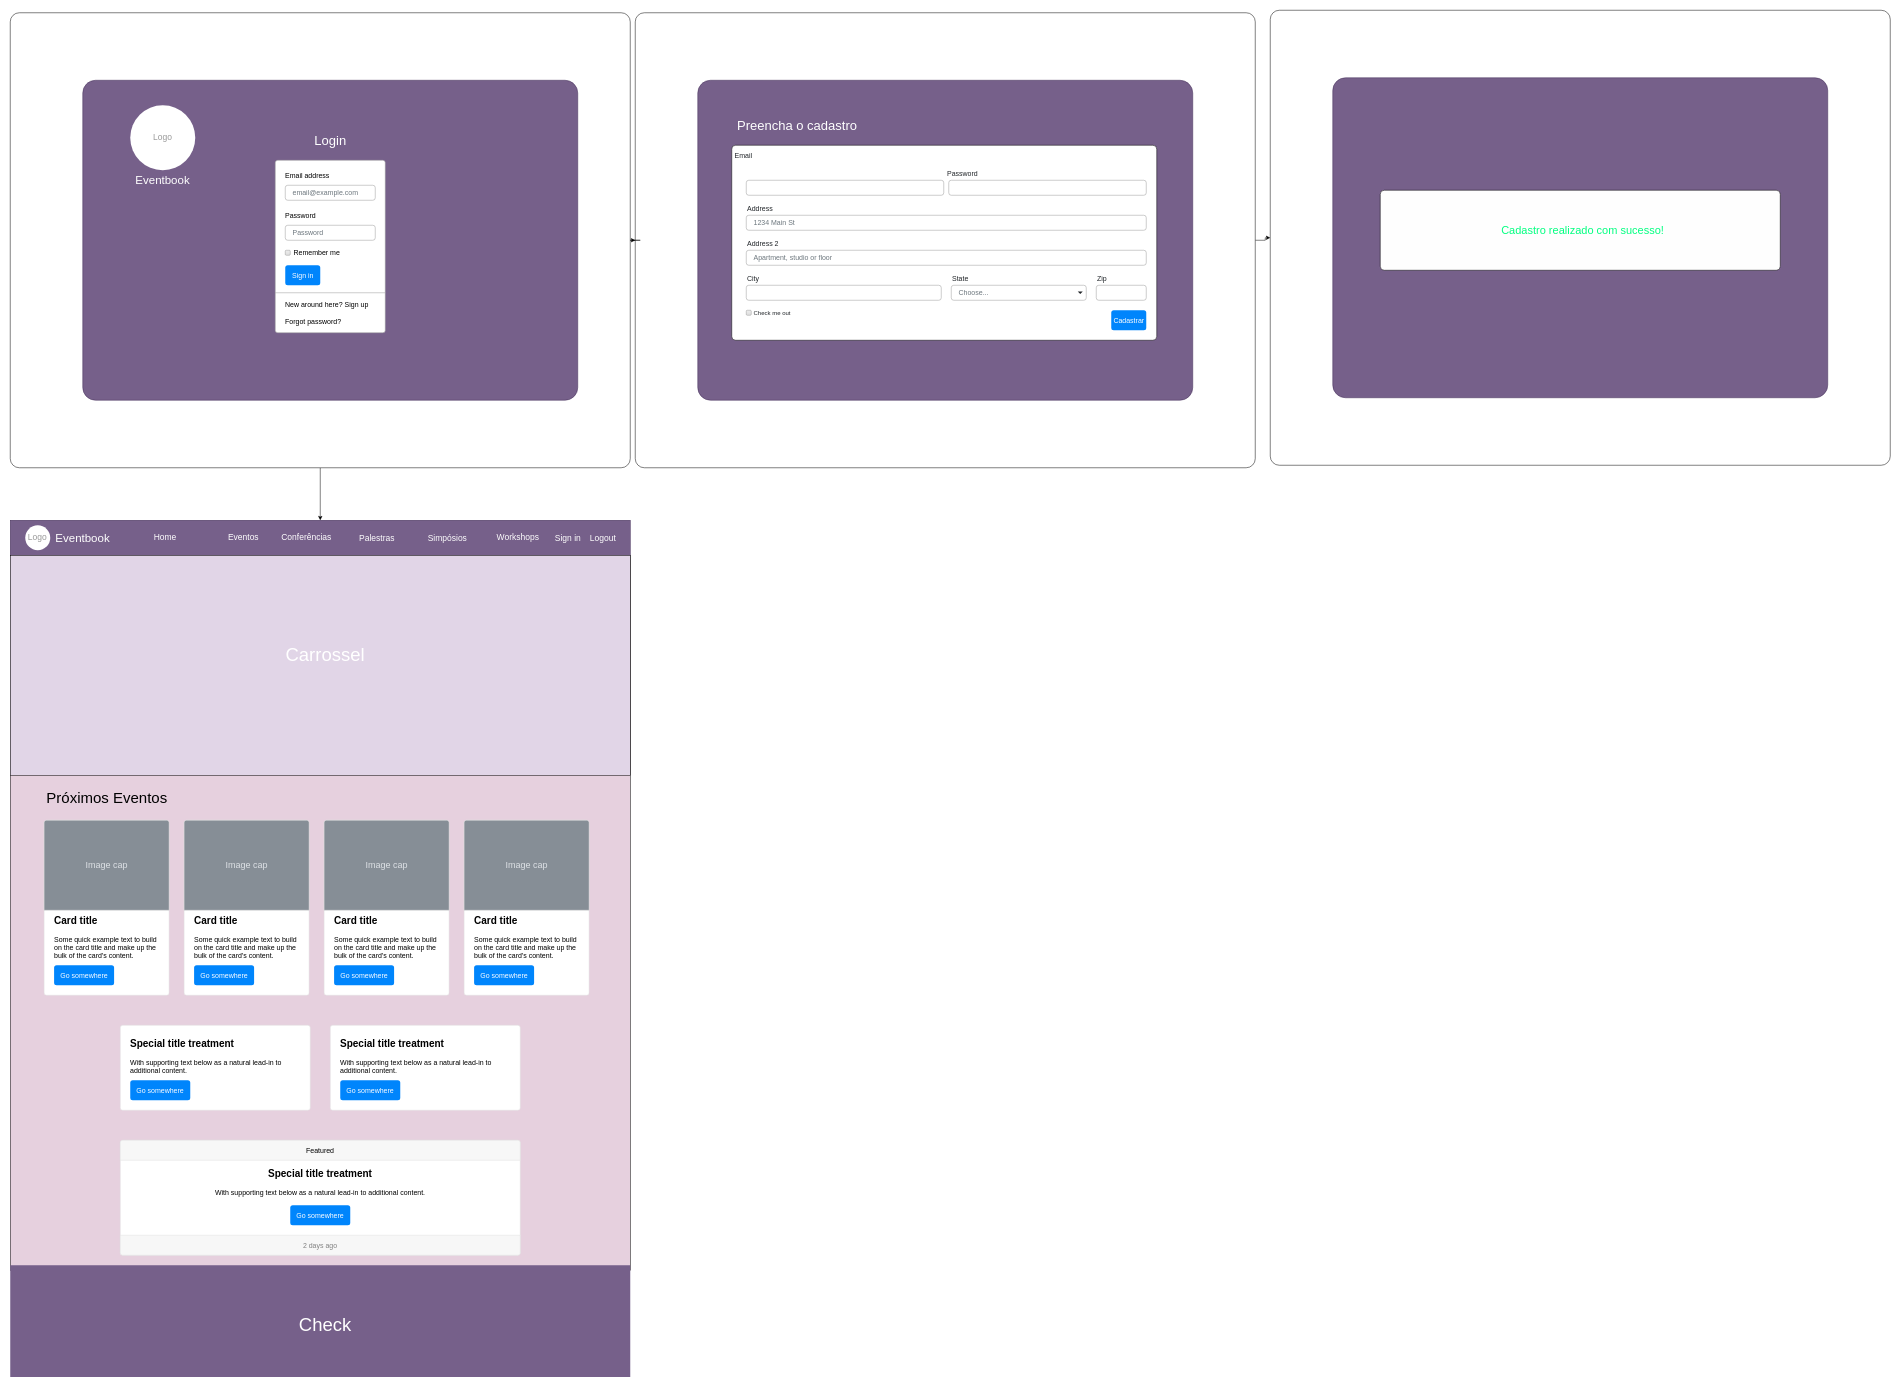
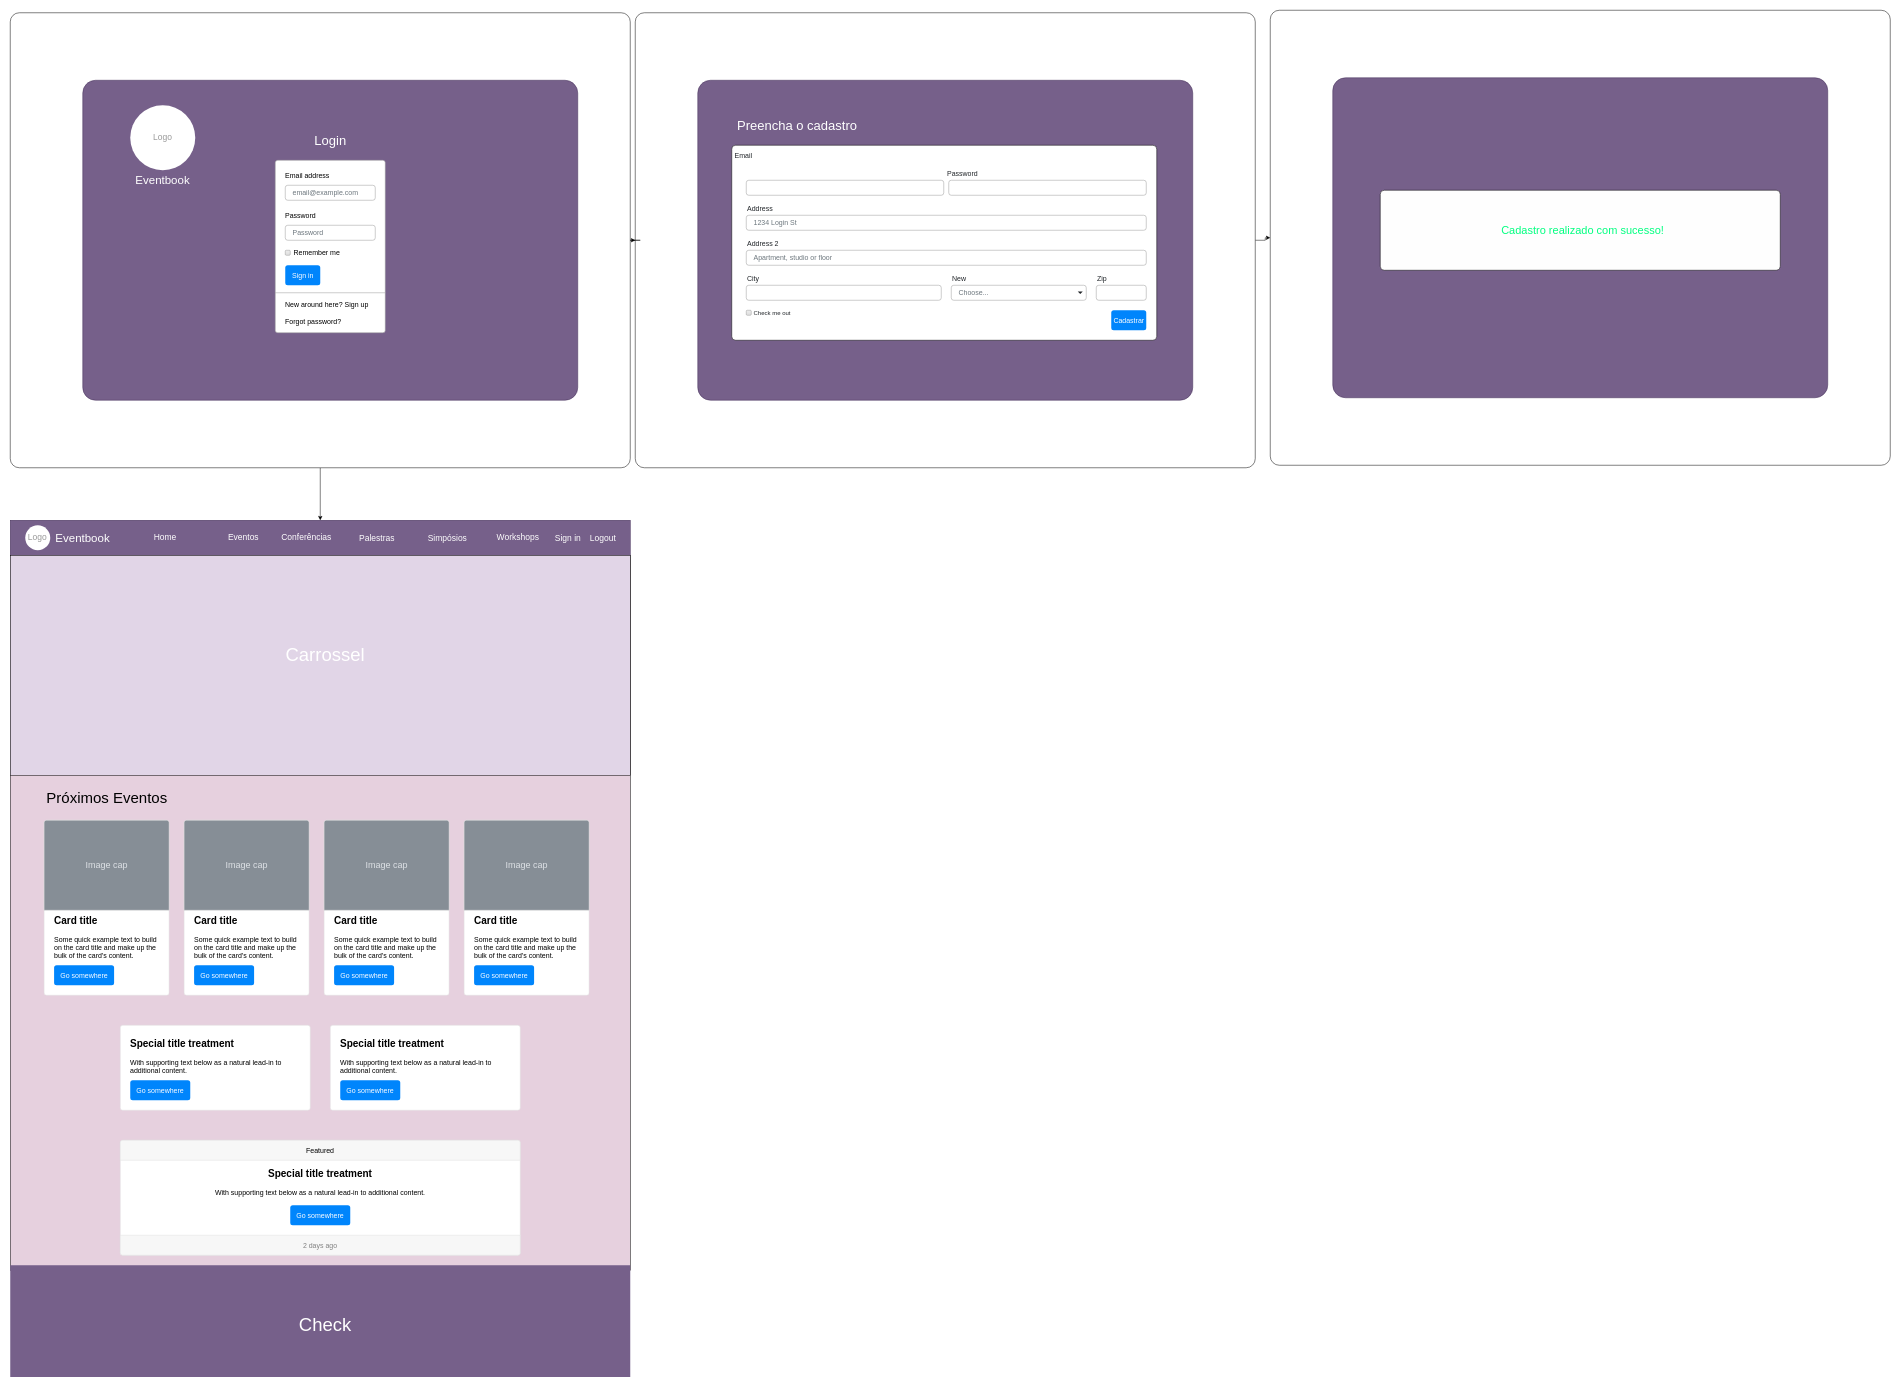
(775, 223) -> (777, 223)
(962, 278) -> (958, 278)
